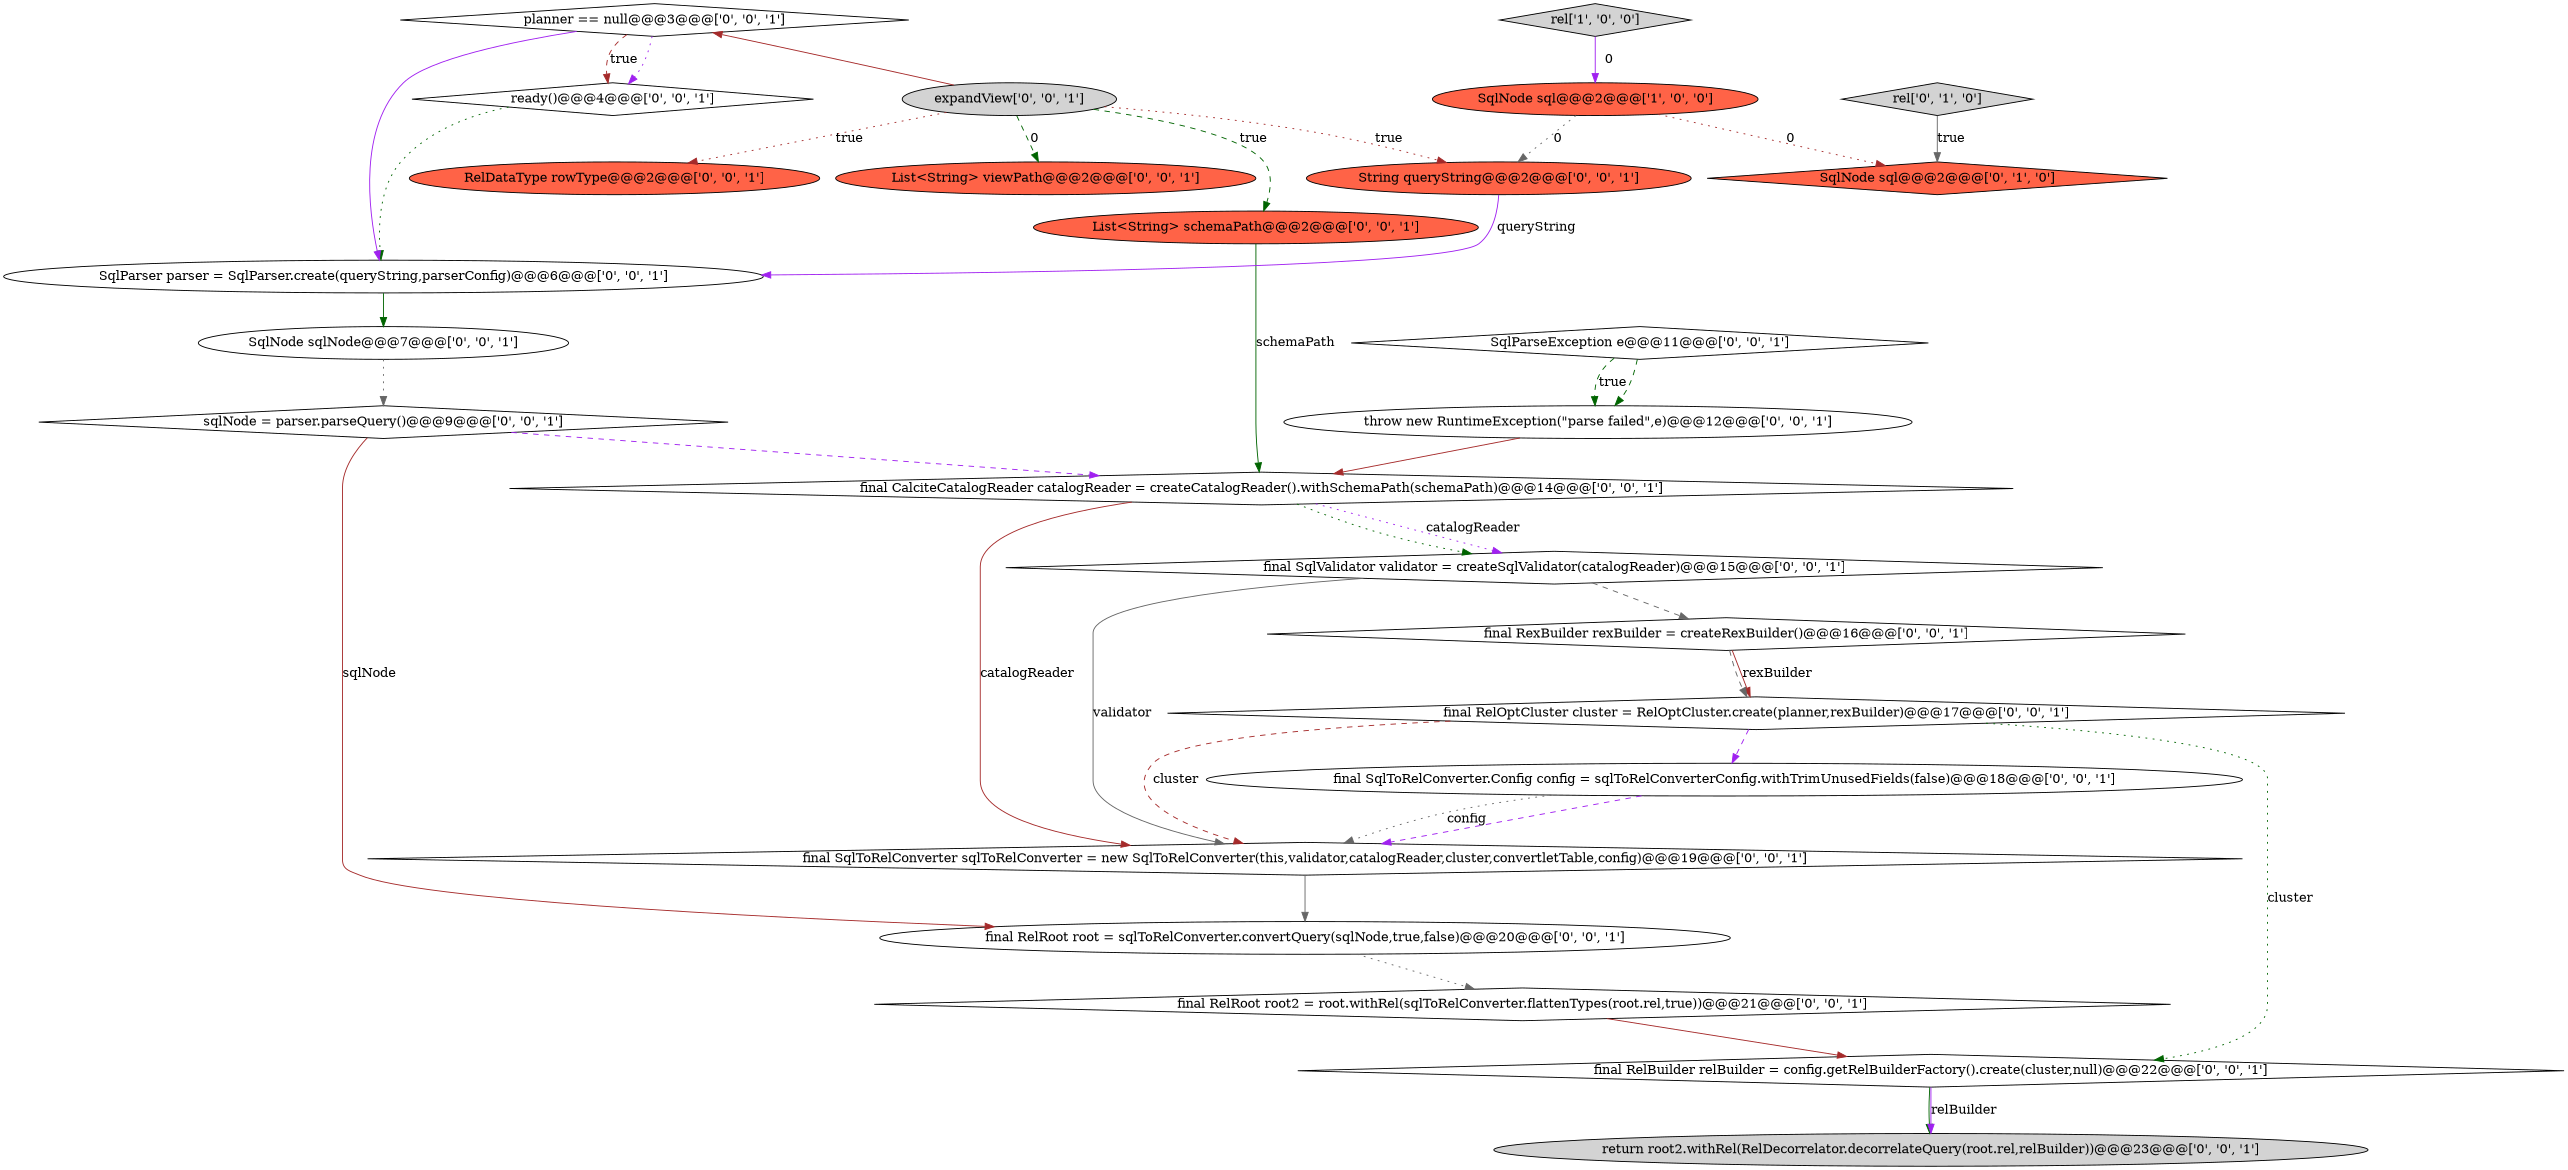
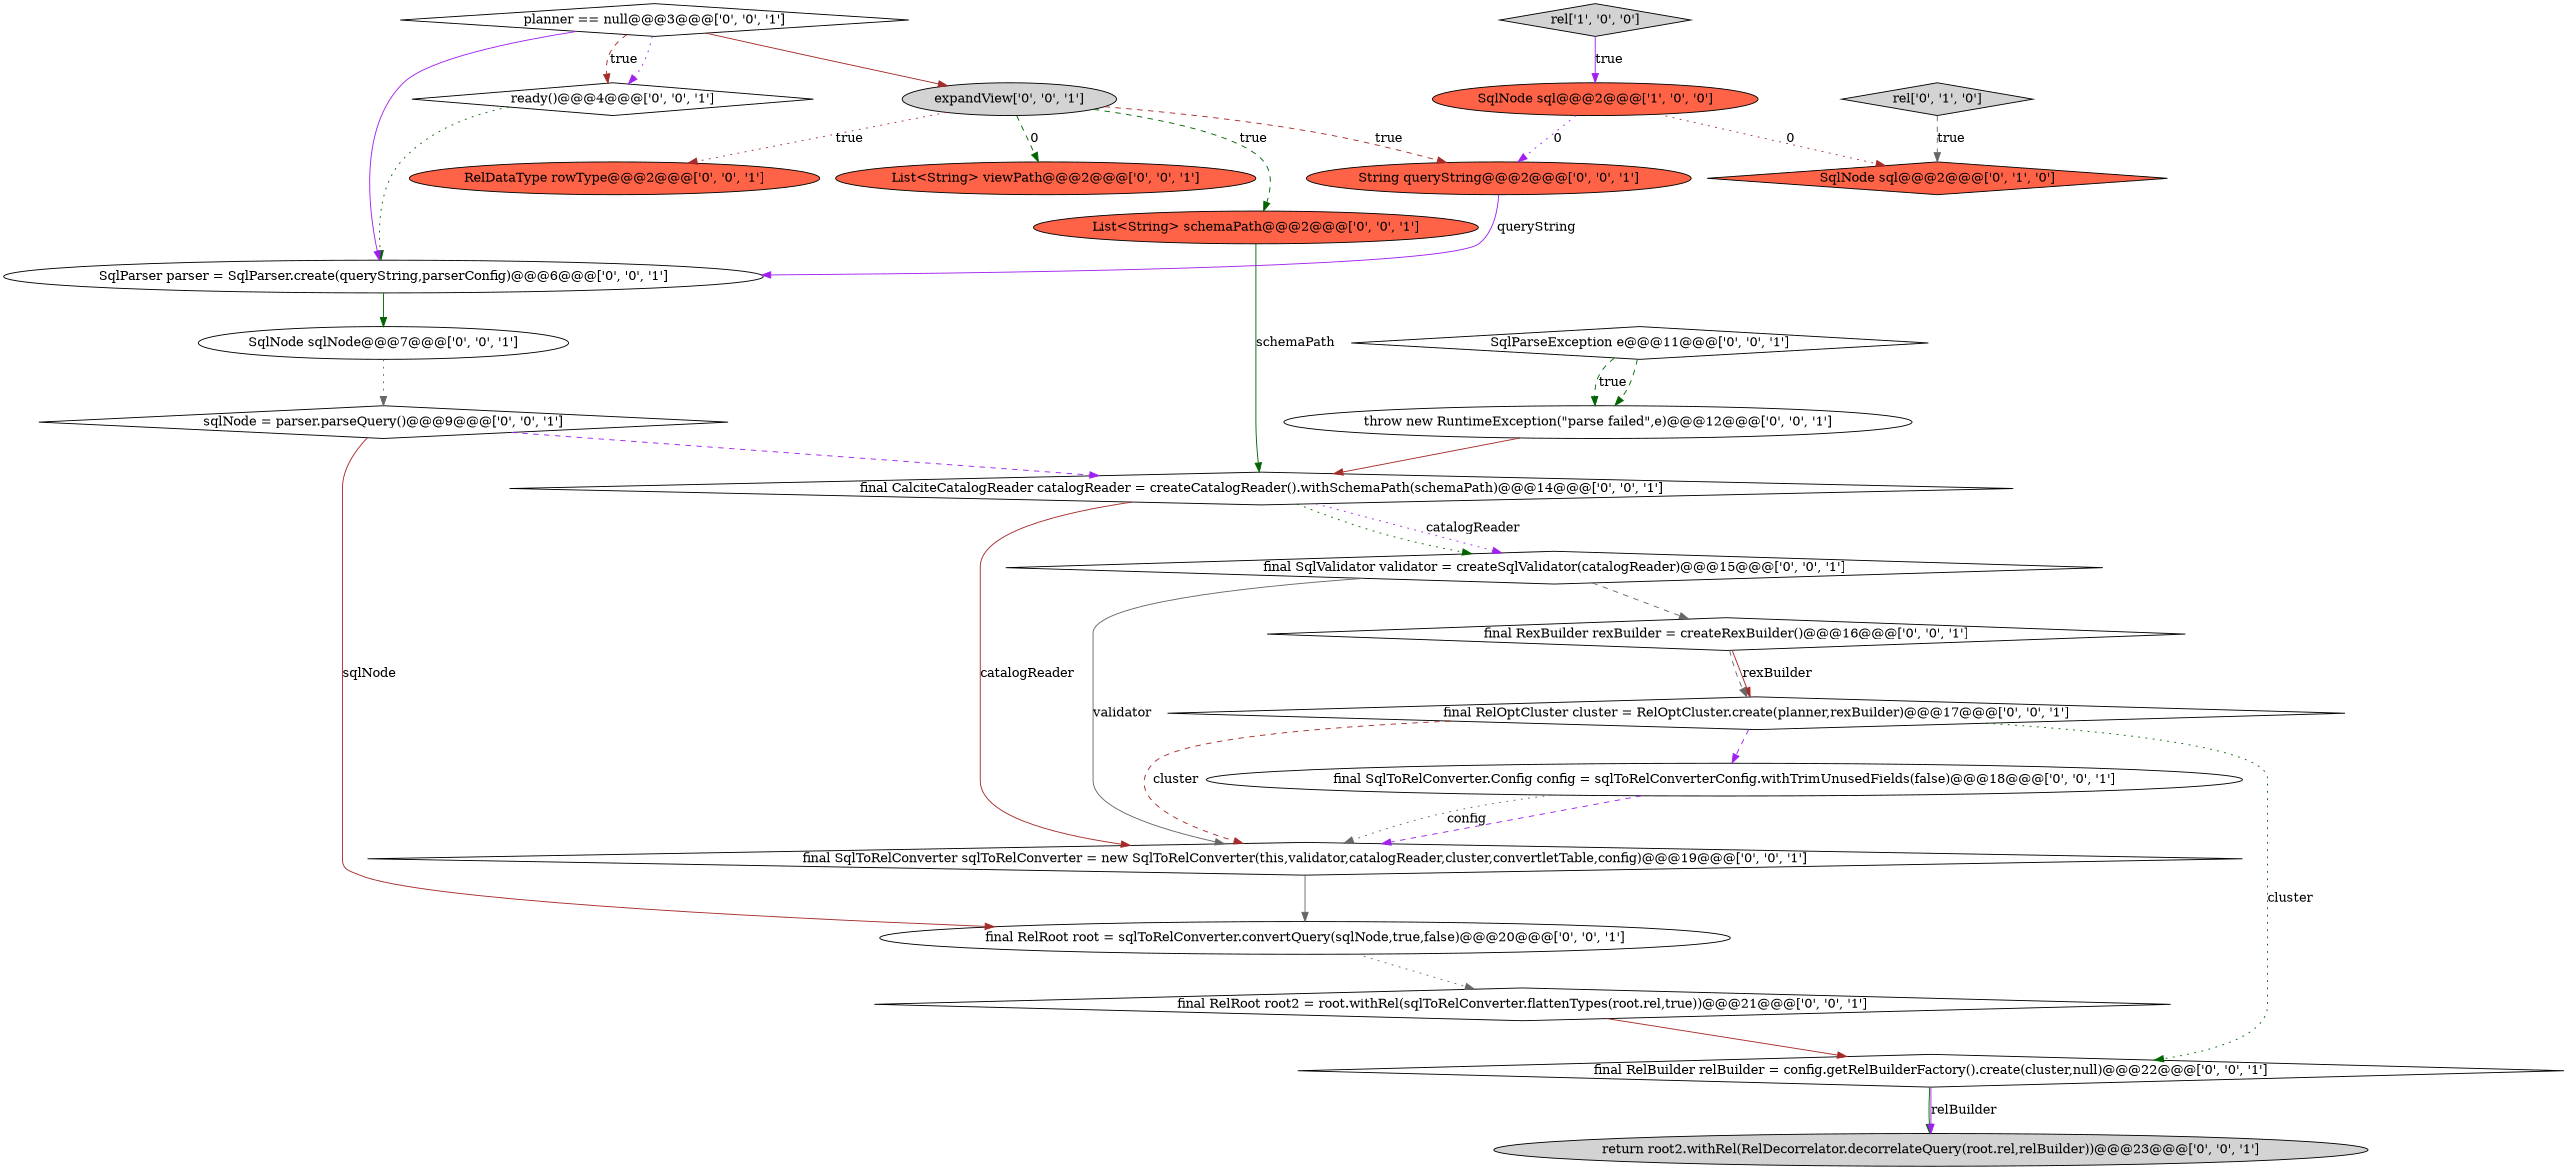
(838, 60) -> (822, 59)
(1609, 60) -> (1609, 60)
(1272, 125) -> (1272, 125)
(1937, 134) -> (1937, 134)
(1551, 136) -> (1551, 136)
